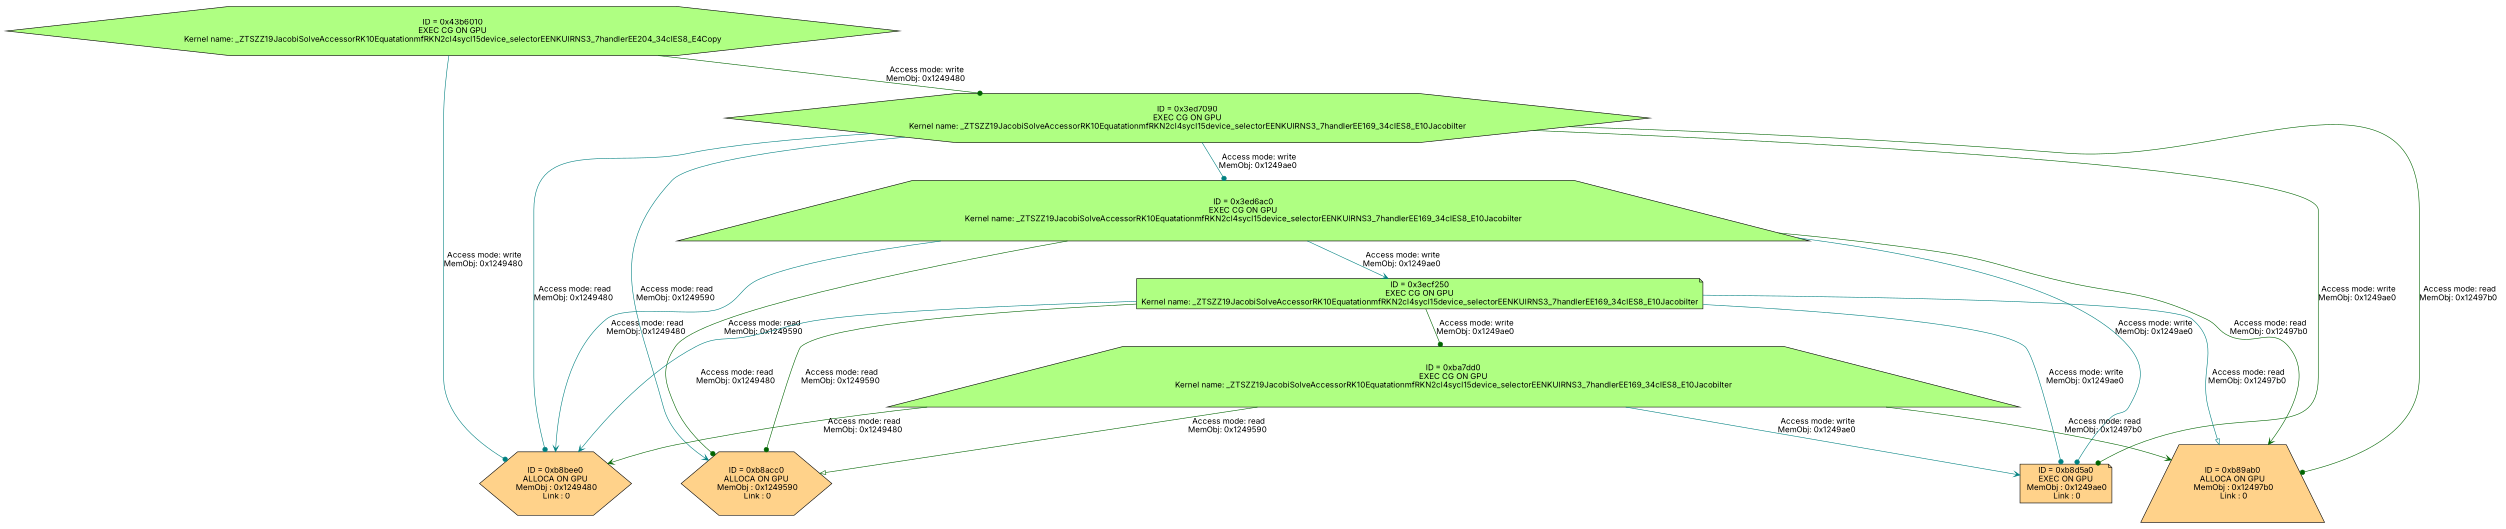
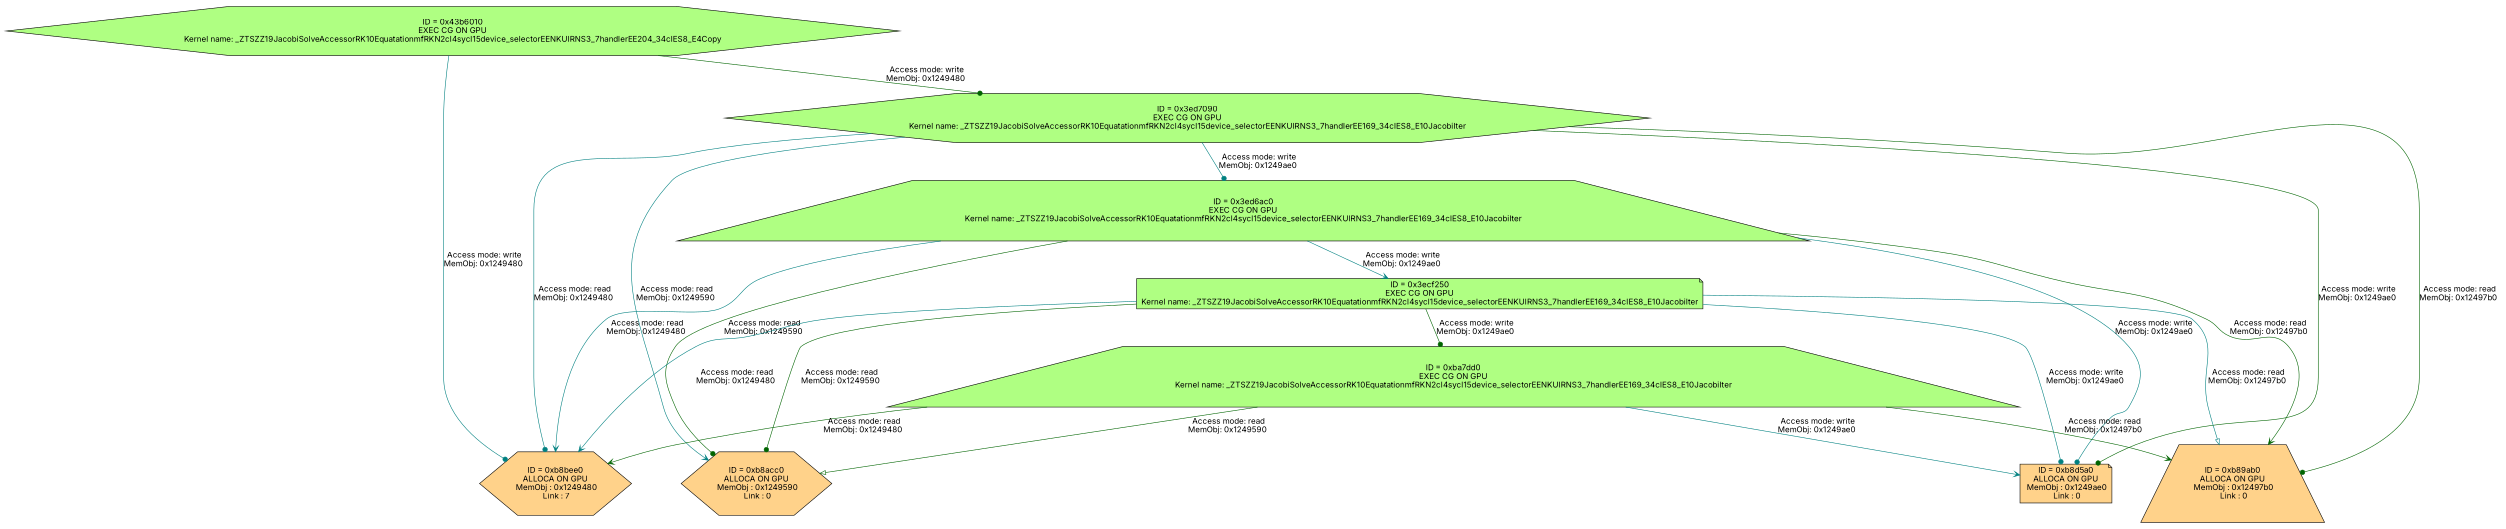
(556, 484) -> (556, 484)
(2066, 484) -> (2066, 484)
